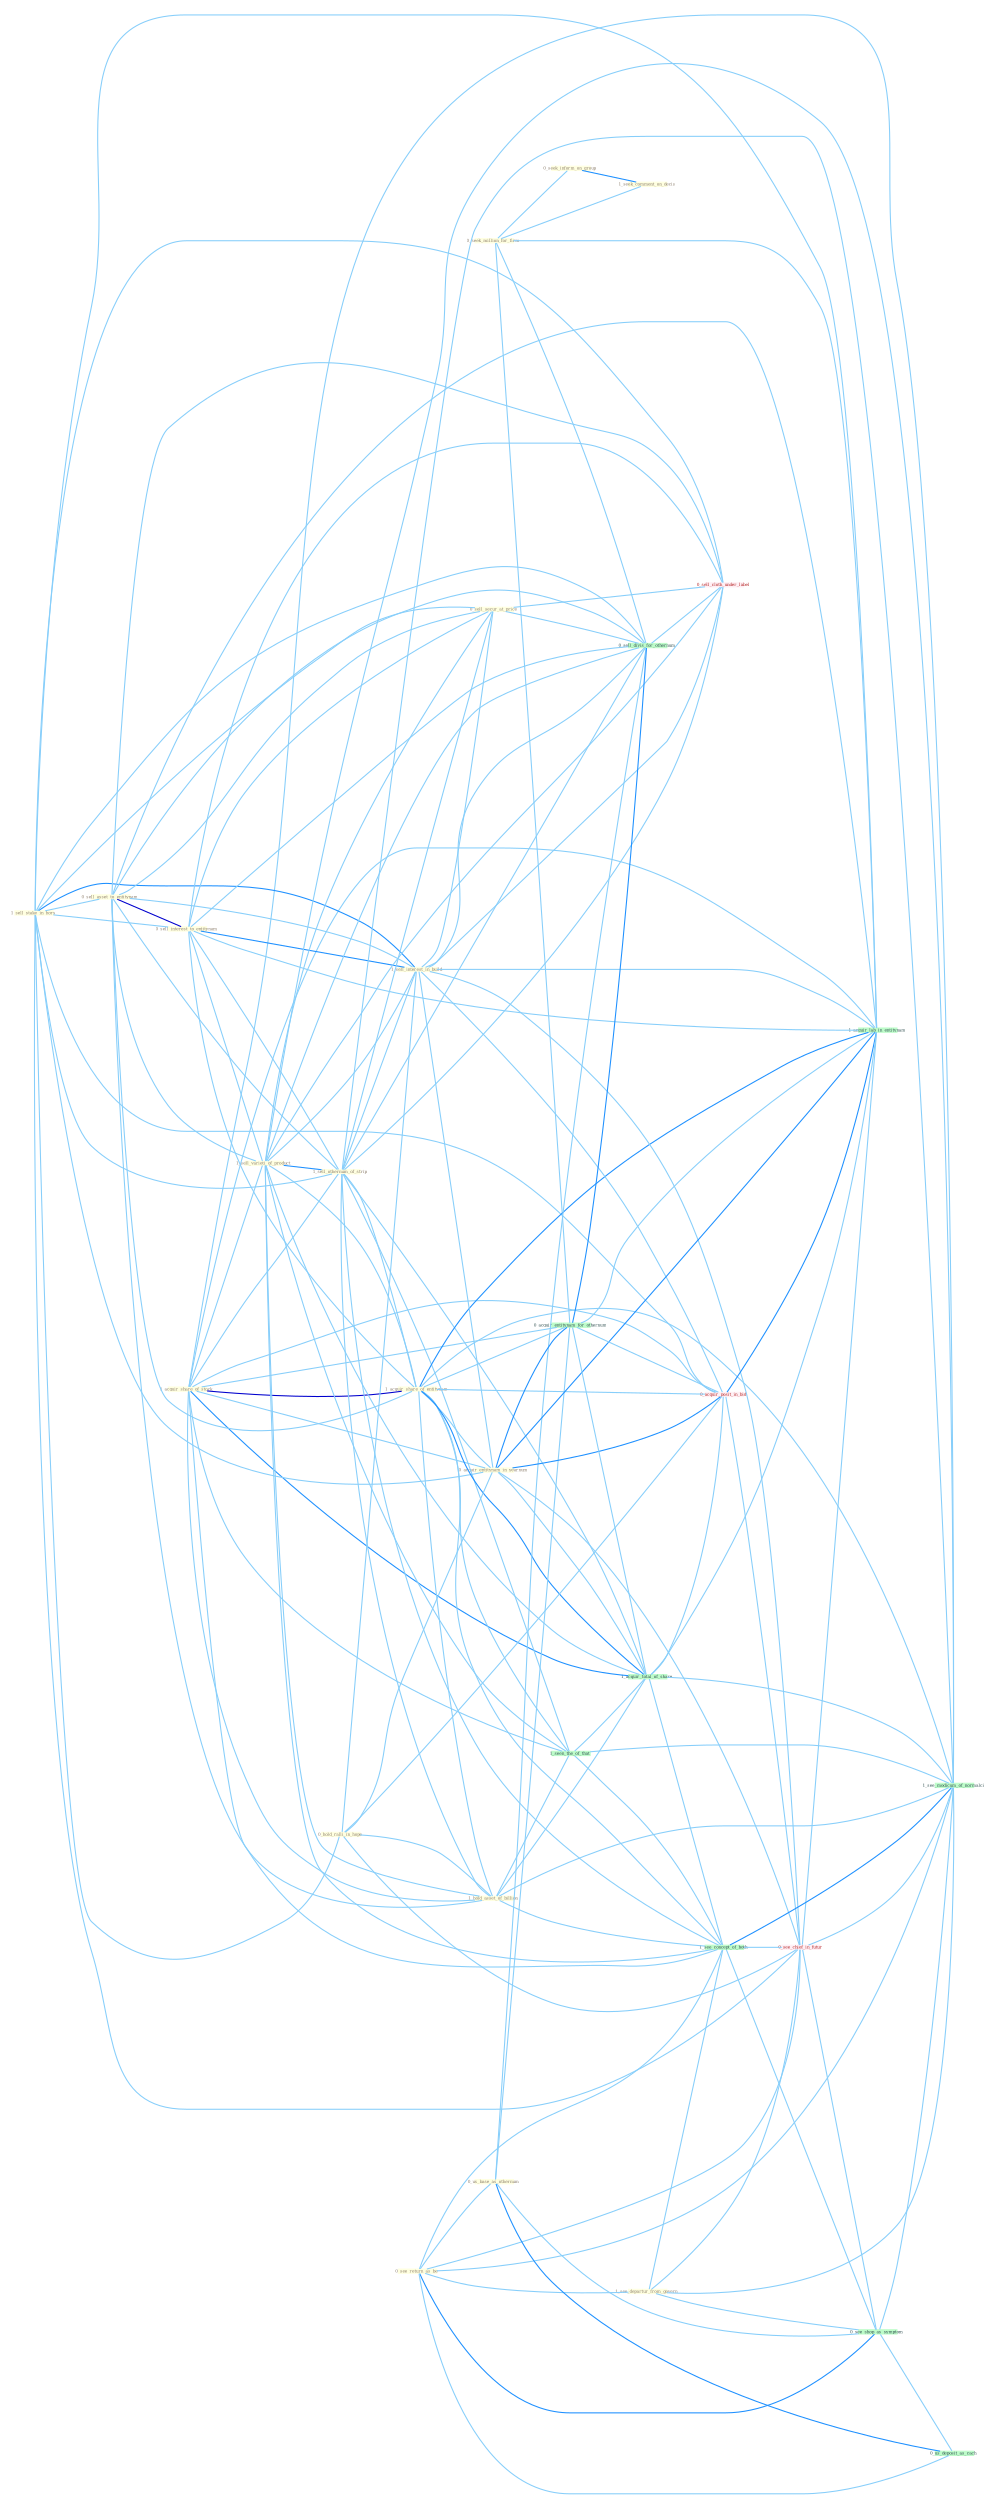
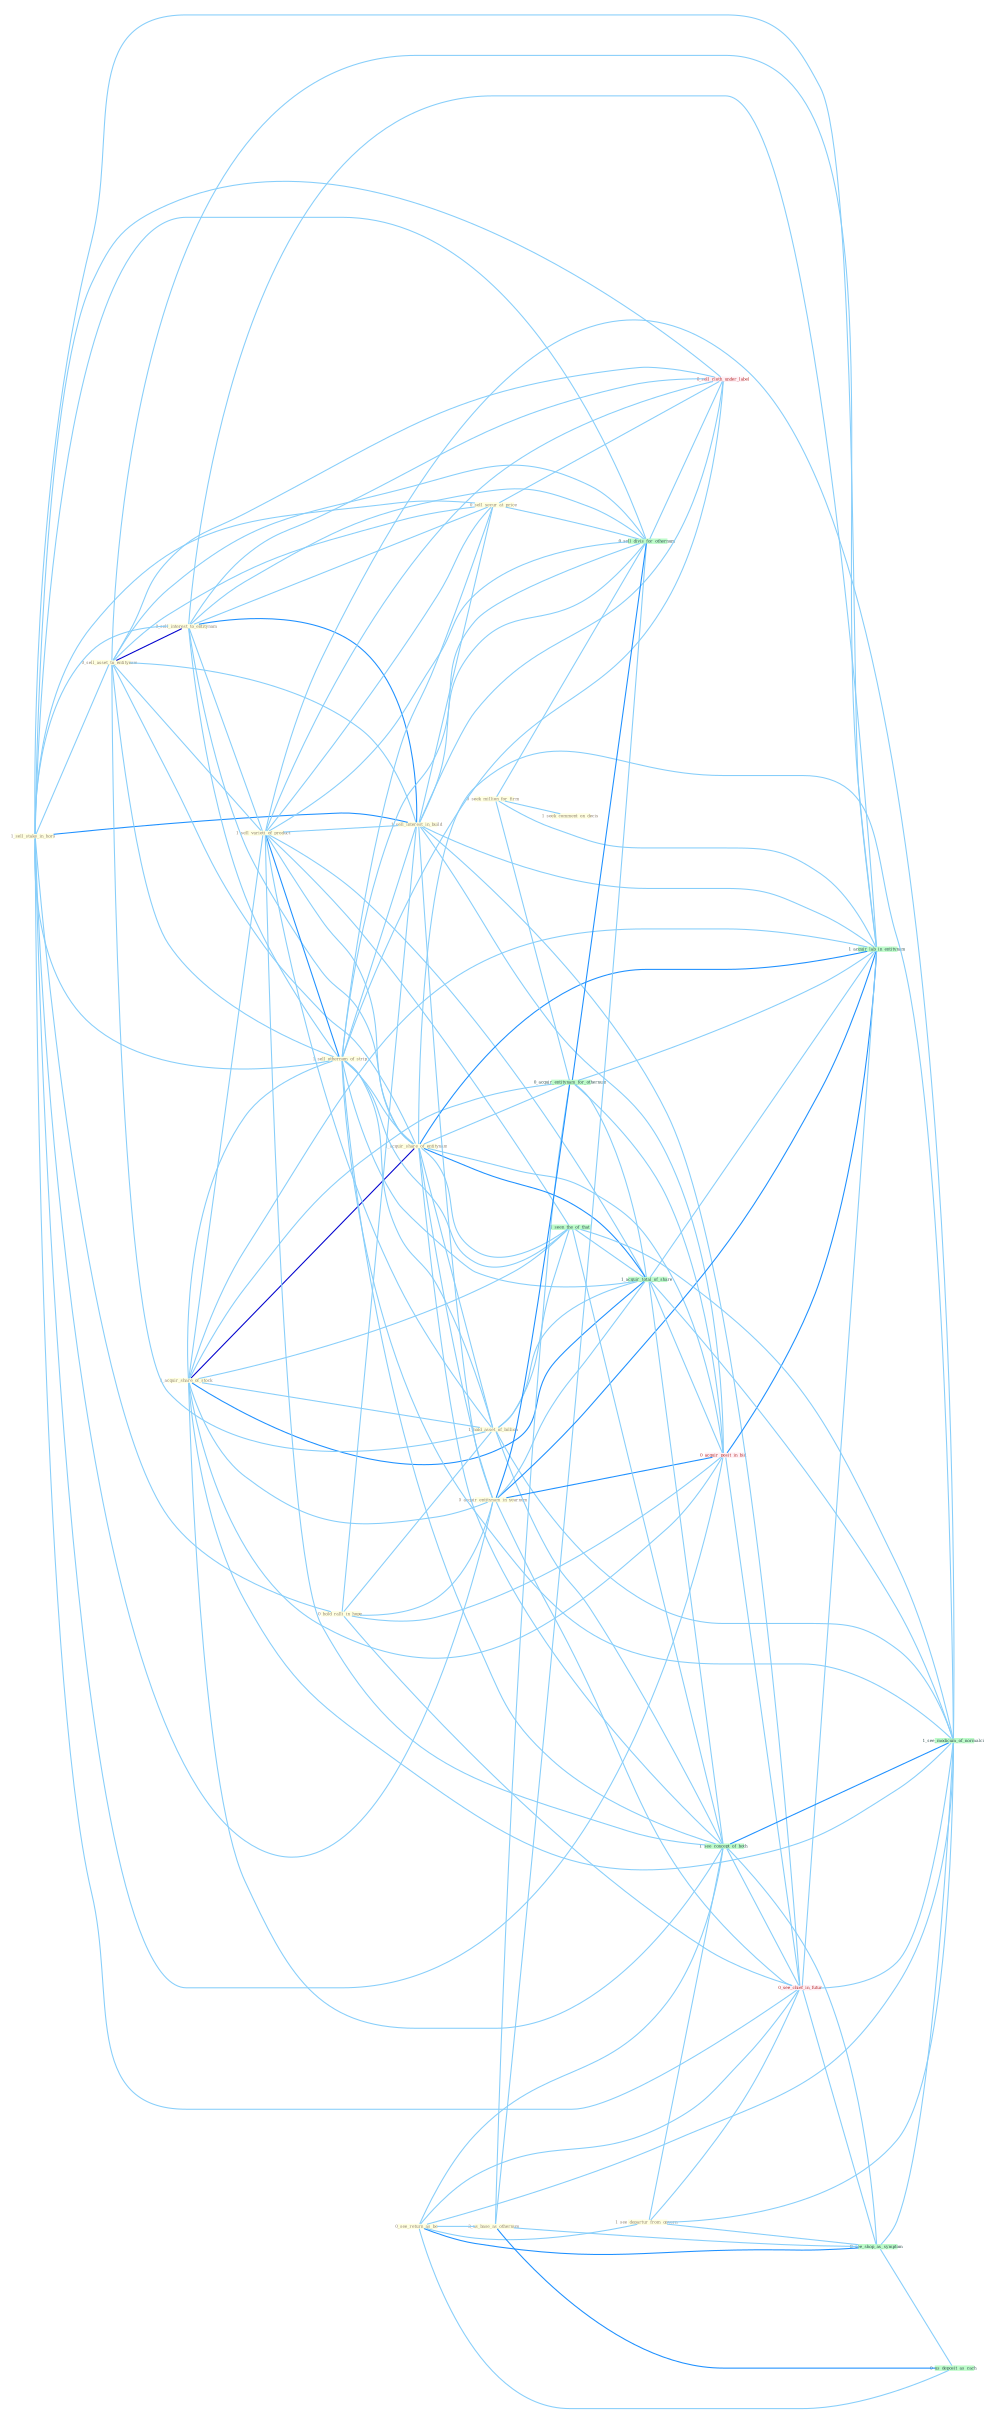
(571, 168) -> none
(494, 2182) -> (494, 2226)
